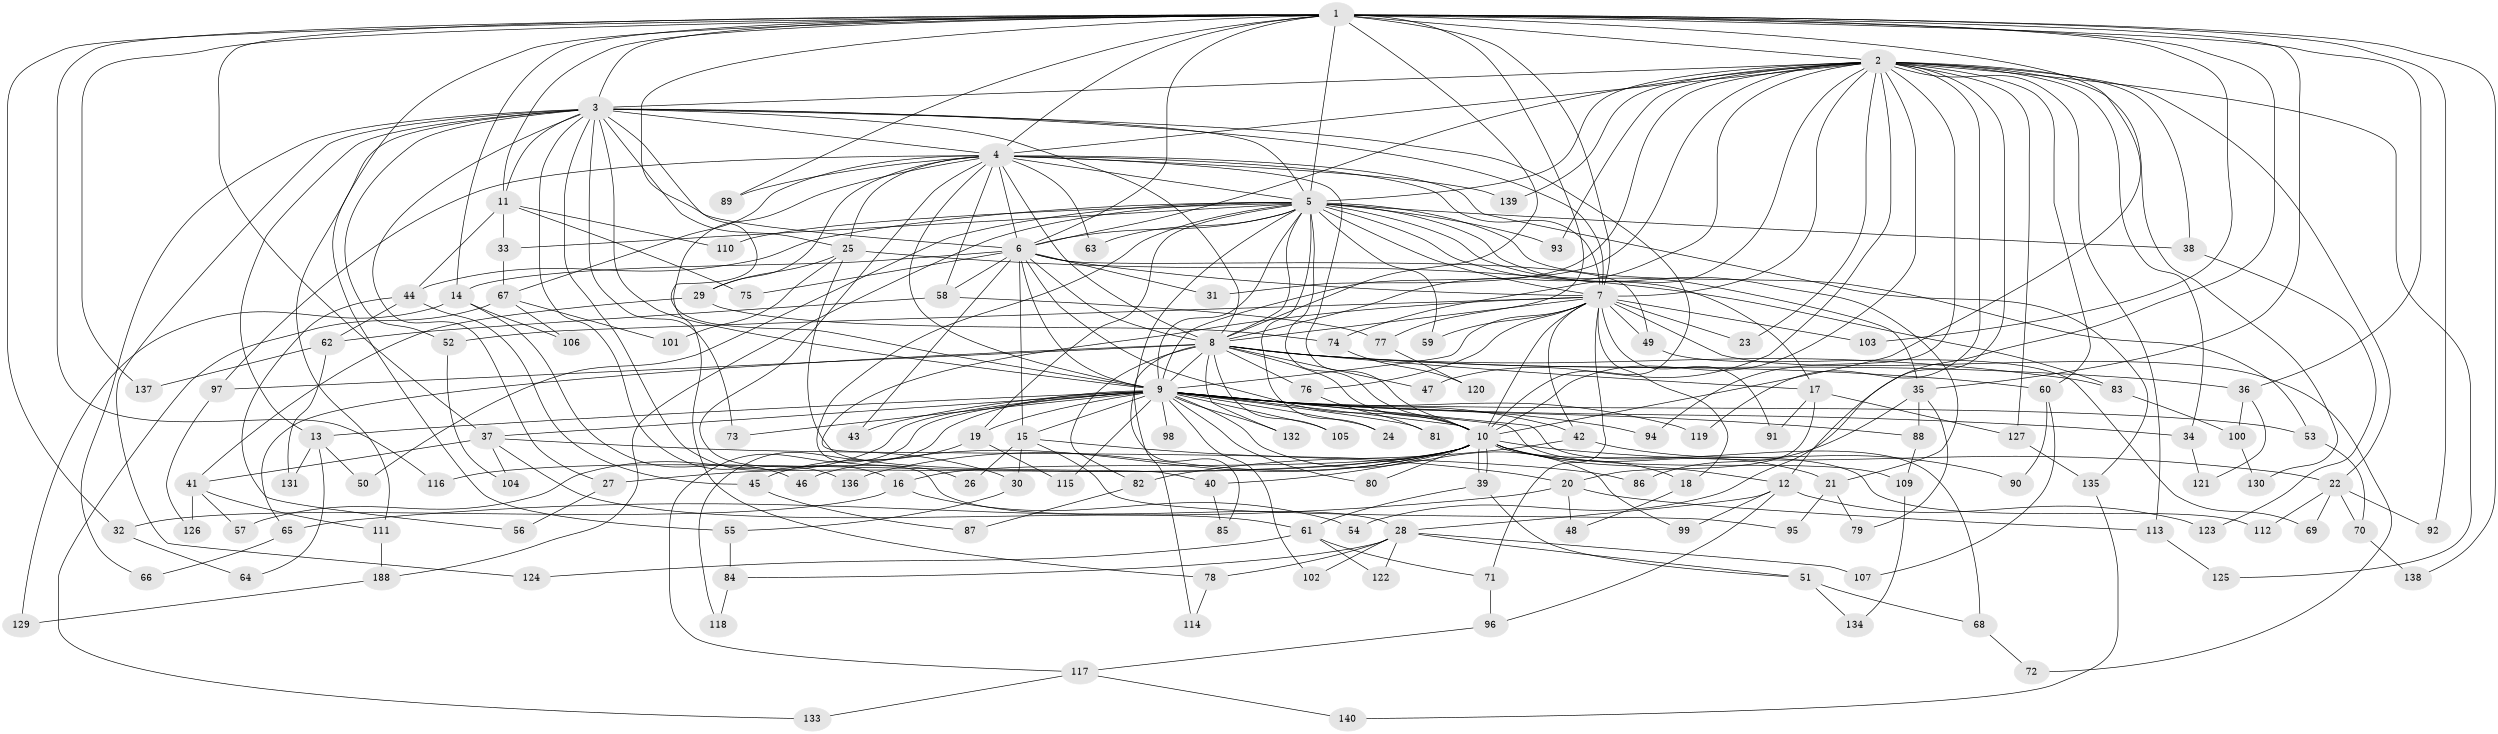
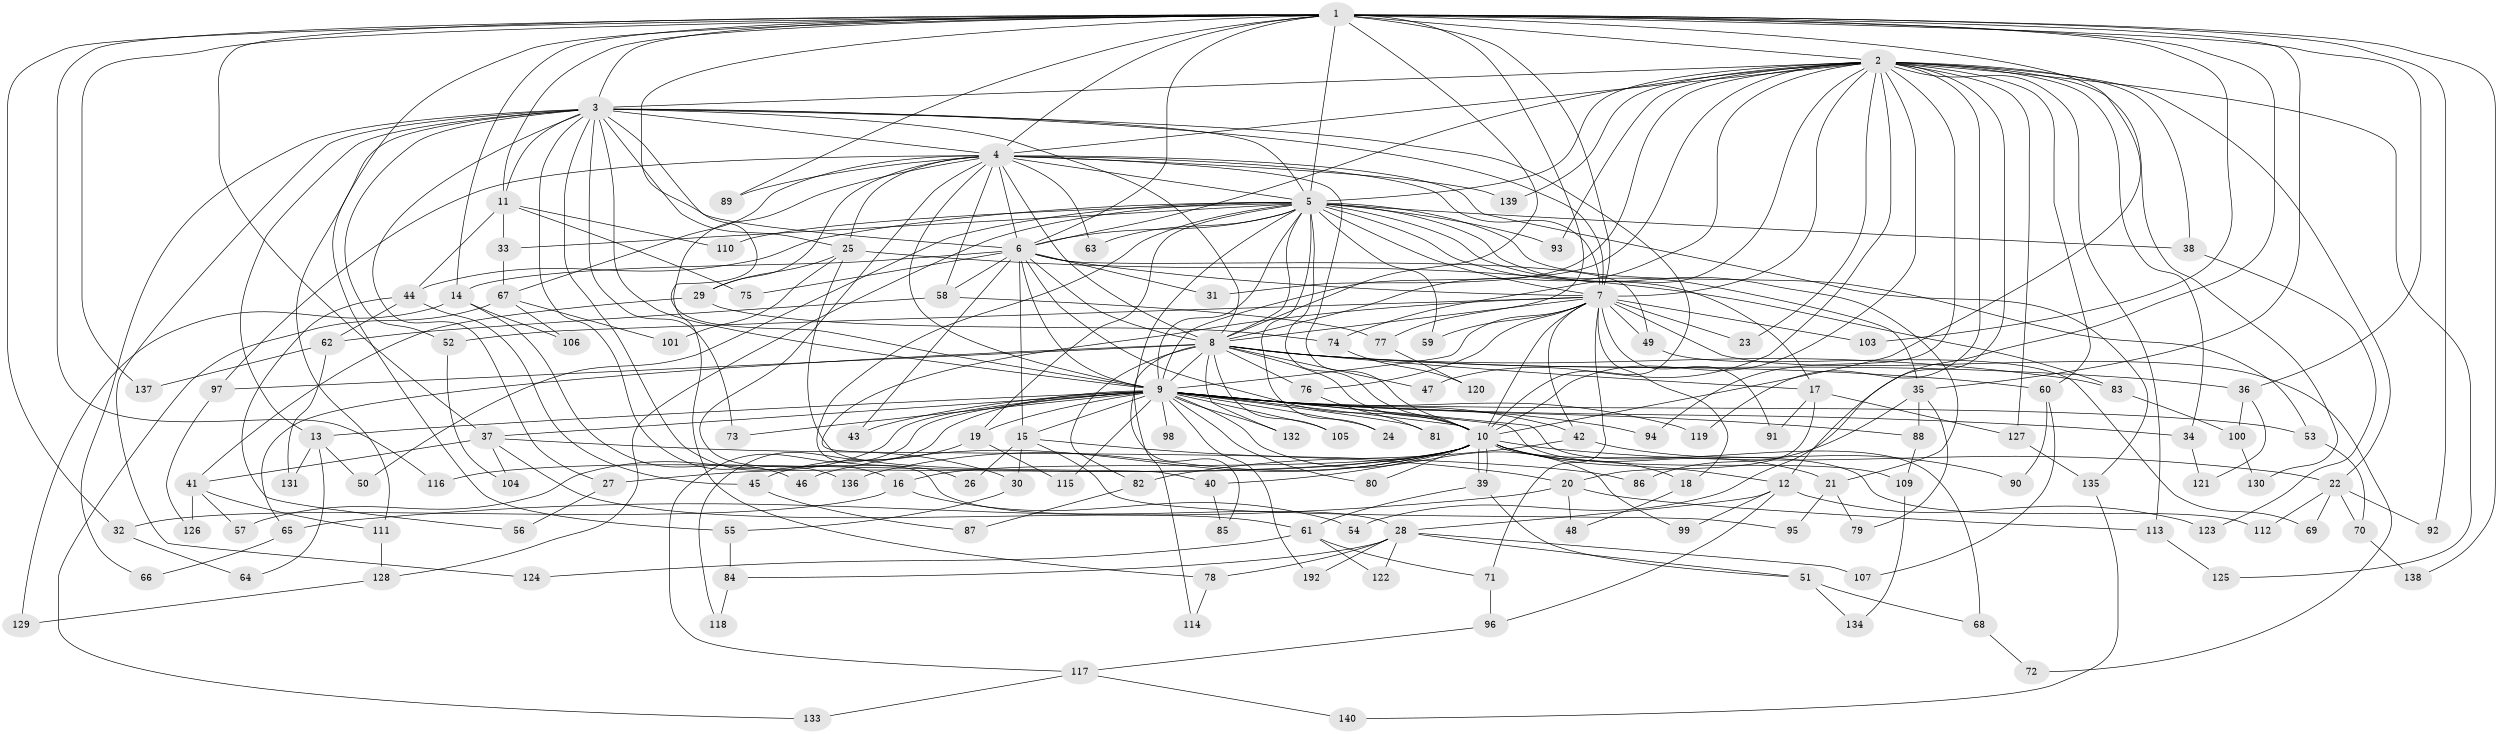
(382, 578) -> (382, 578)
(1312, 578) -> (1312, 578)
